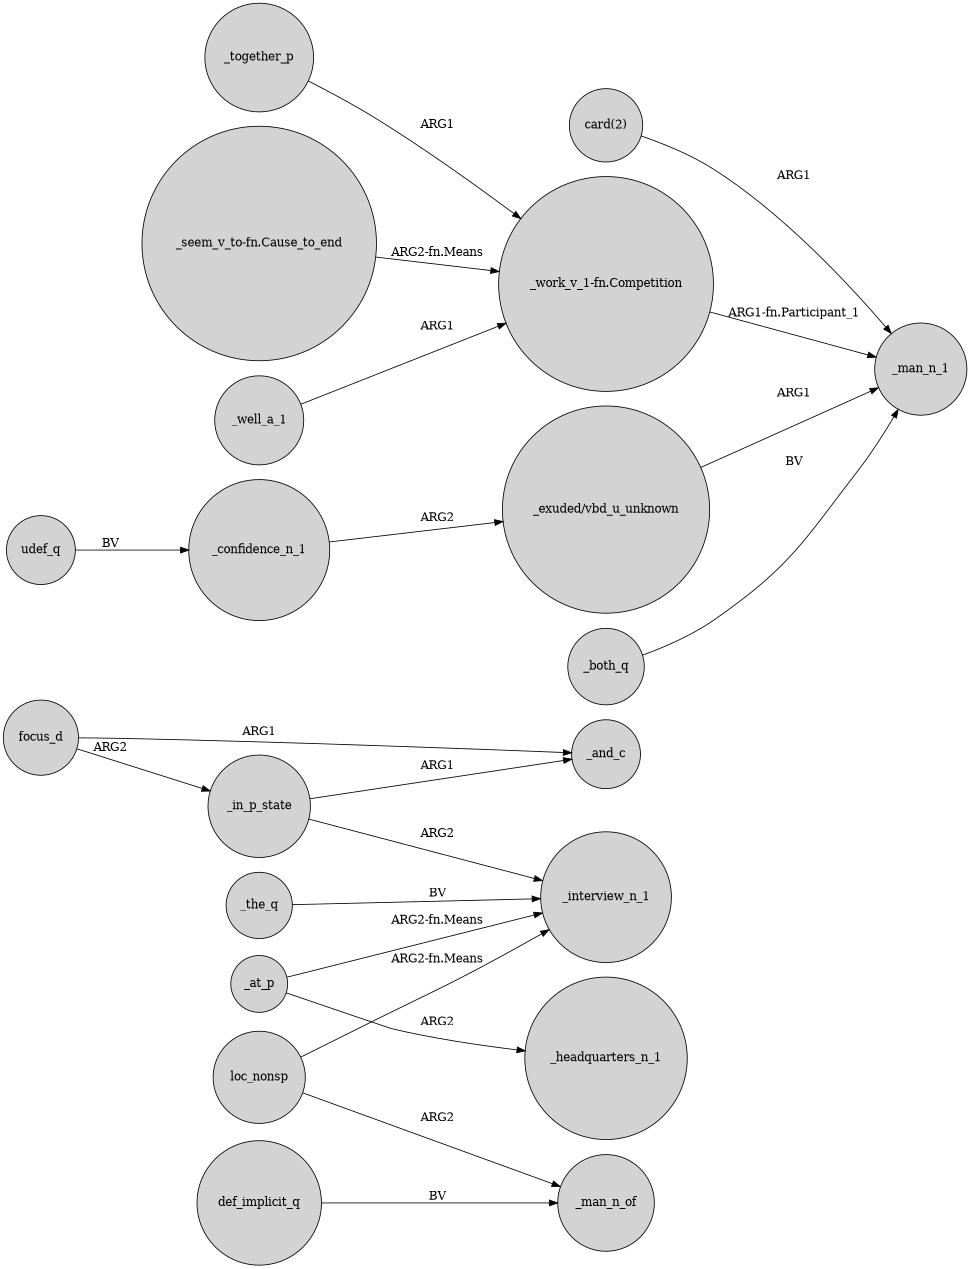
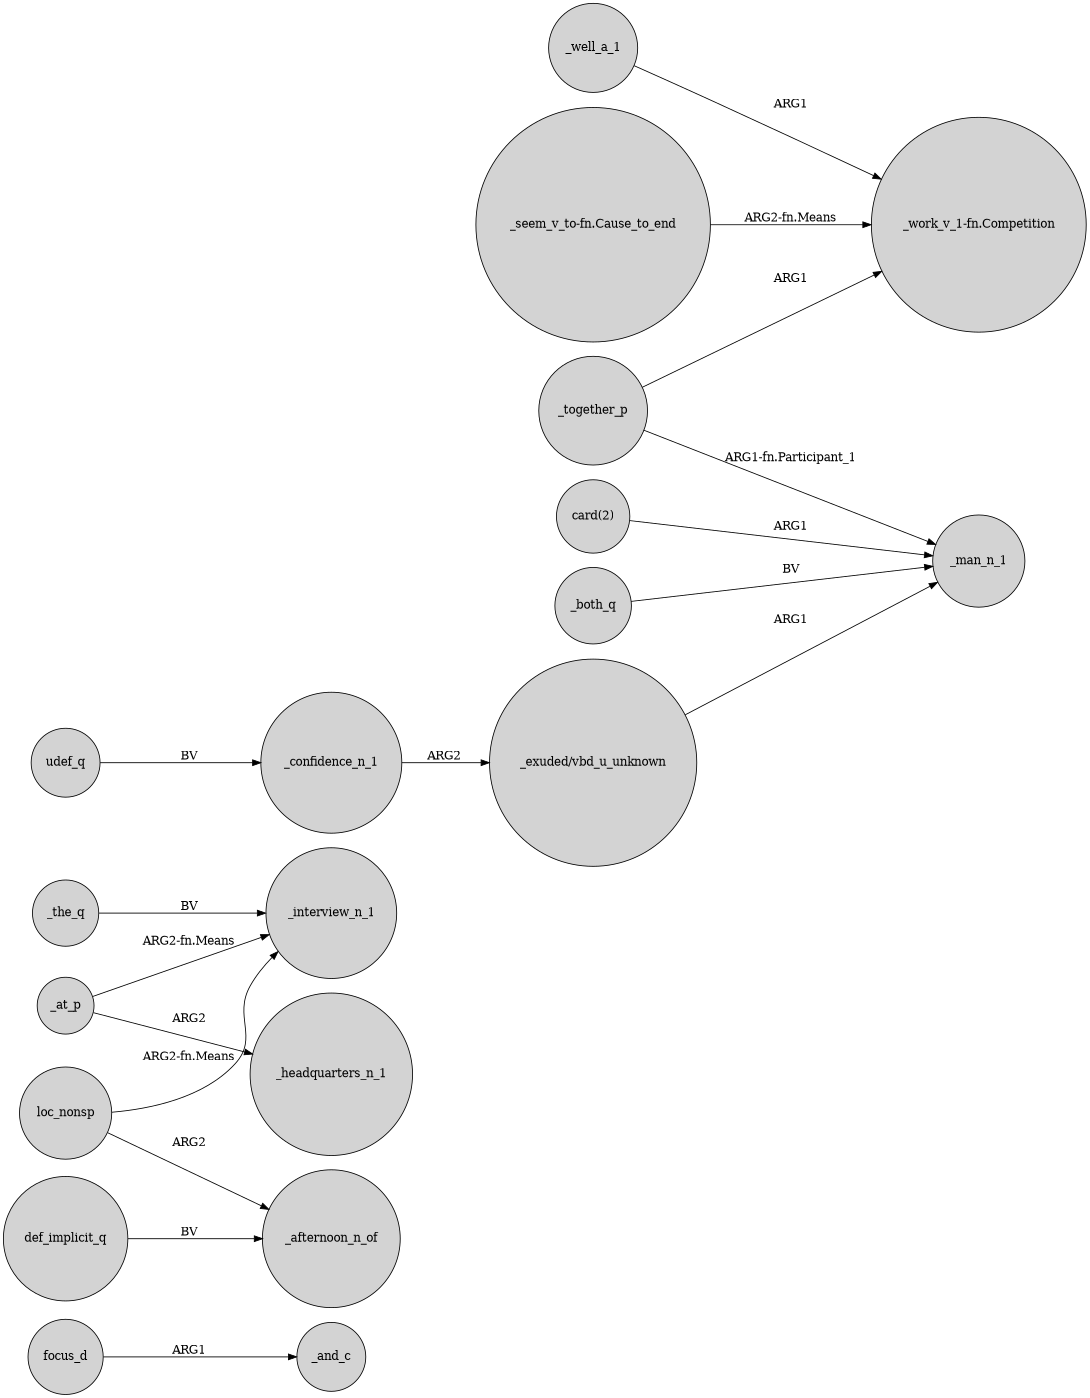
(789, 333) -> (786, 486)
(259, 806) -> none
(606, 1203) -> (331, 1239)
